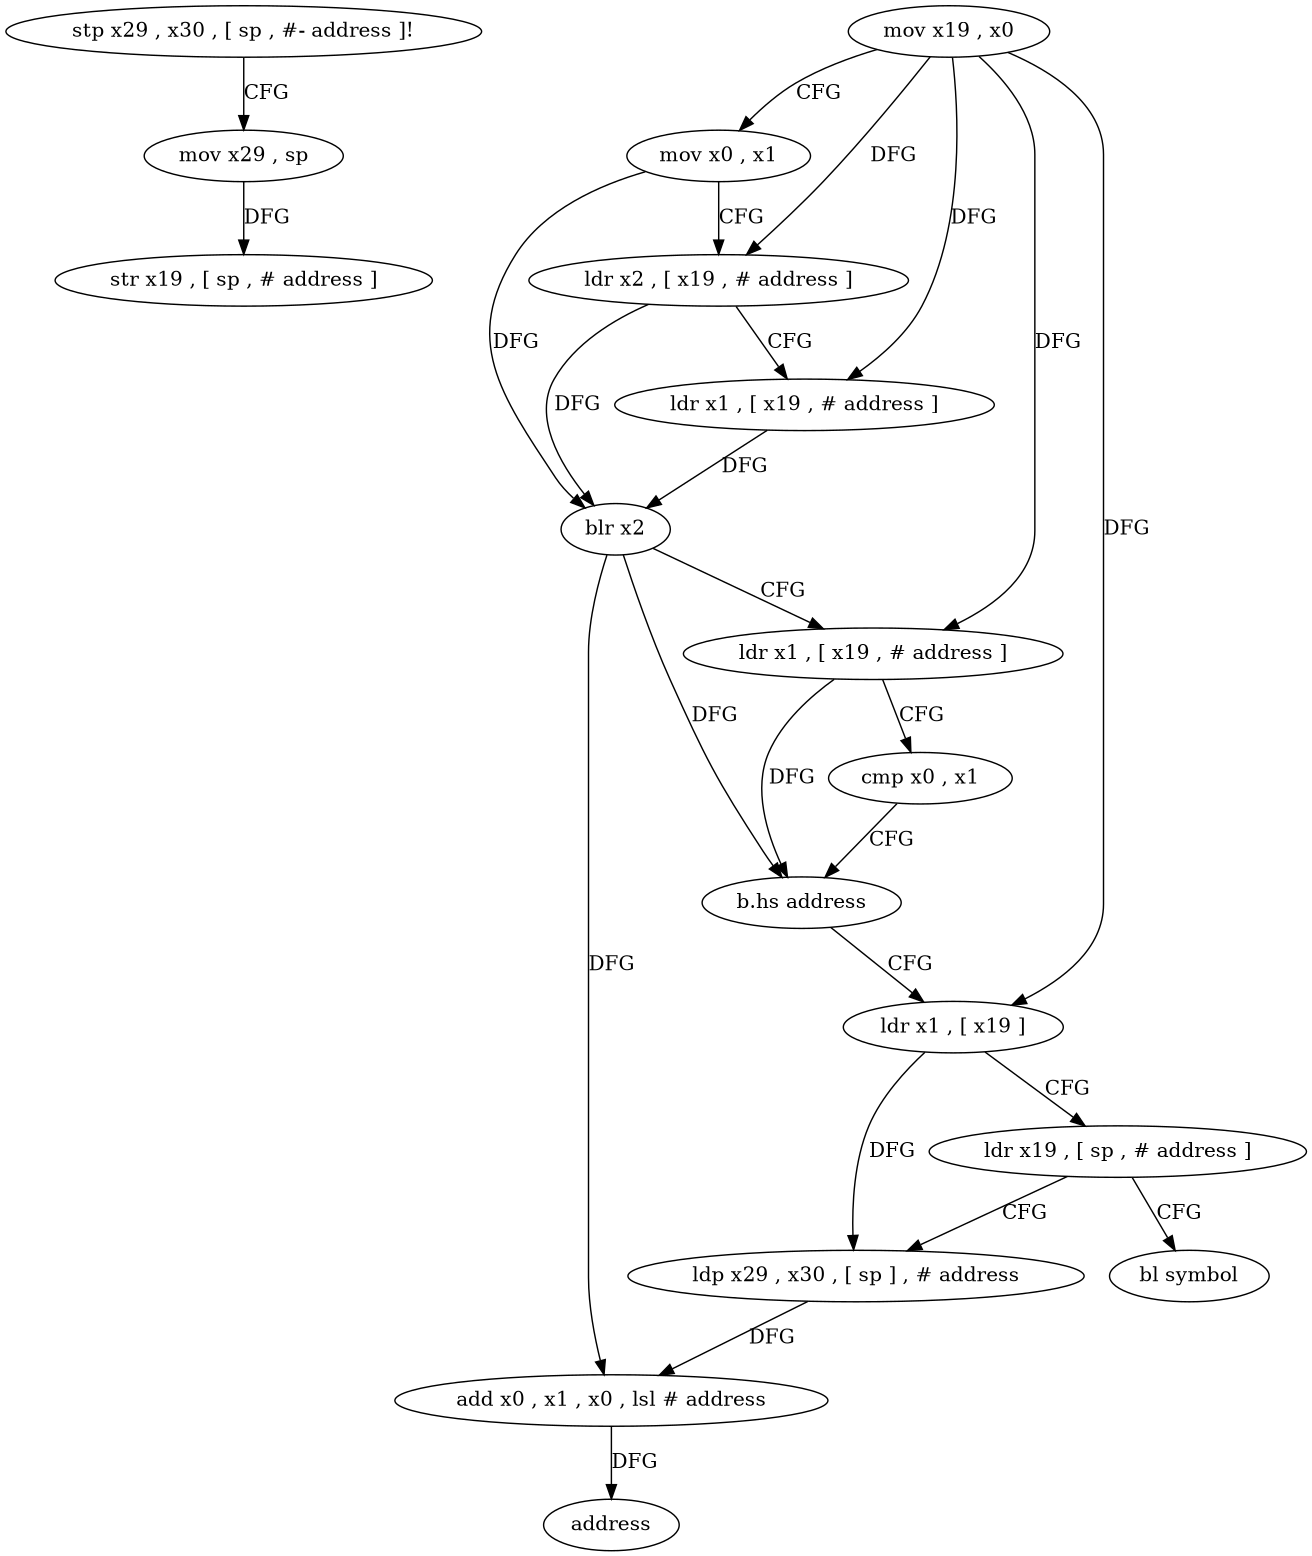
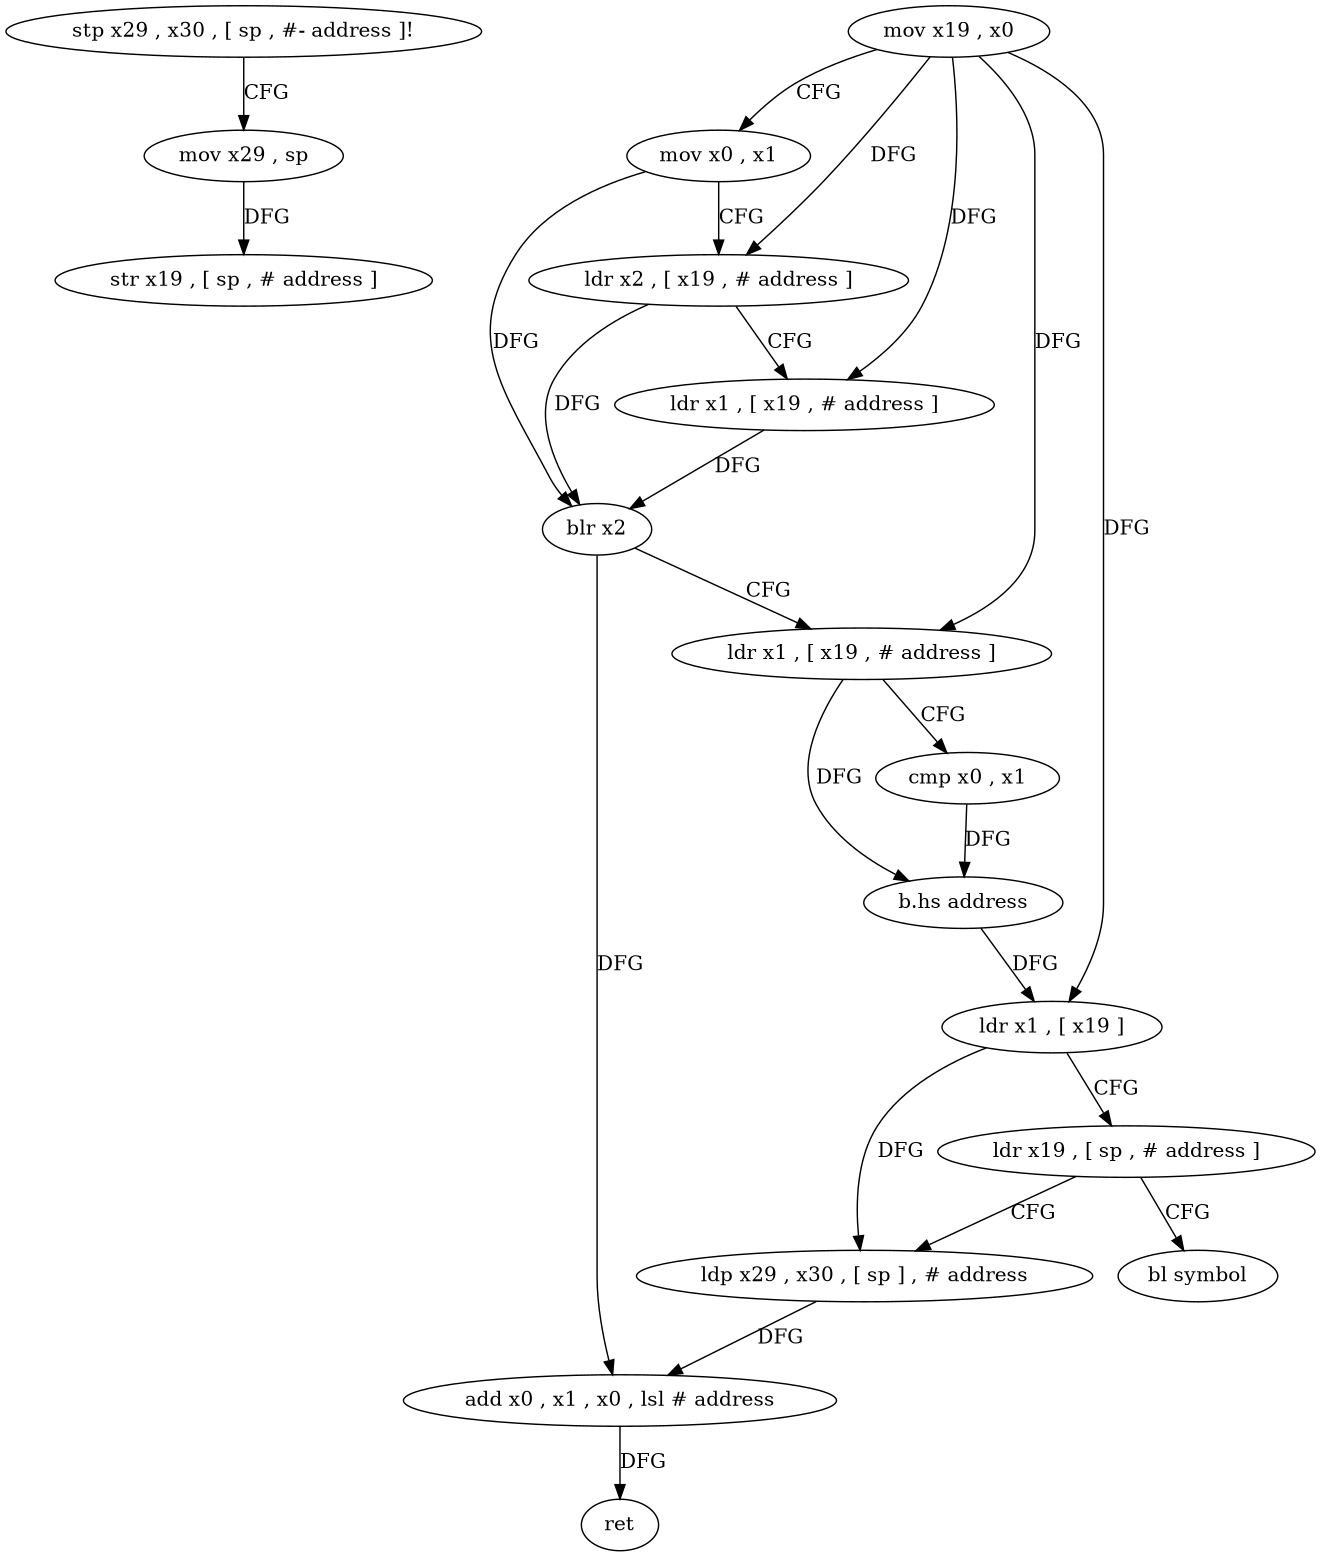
(687, 716) -> none
(892, 840) -> (988, 840)
(910, 965) -> (1036, 965)
(611, 1525) -> (620, 1525)
